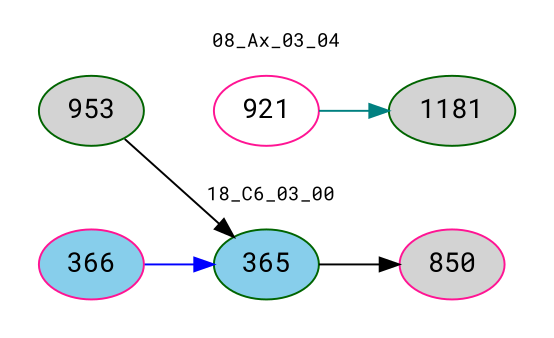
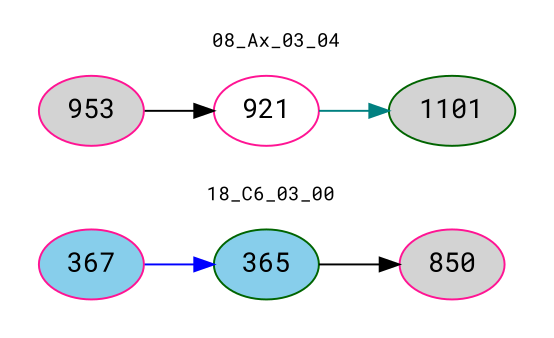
(91, 111) -> (91, 111)
(452, 111) -> (452, 111)
(181, 190) -> (169, 111)
(91, 264) -> (91, 264)
